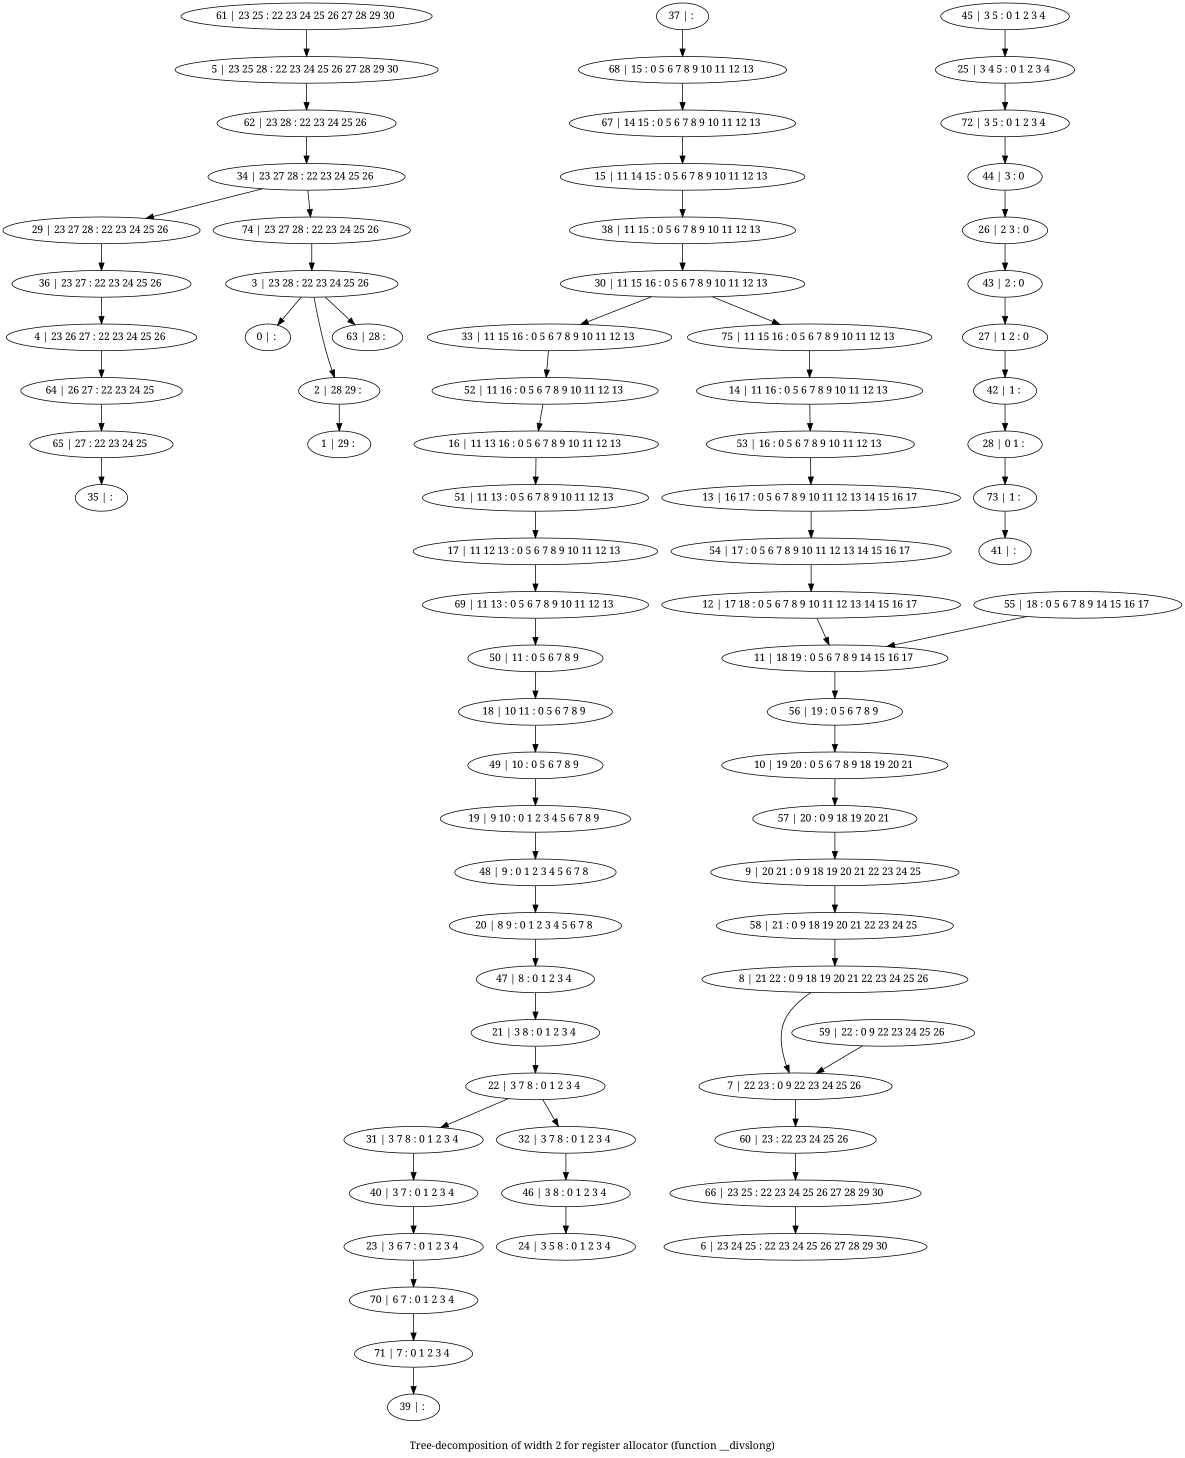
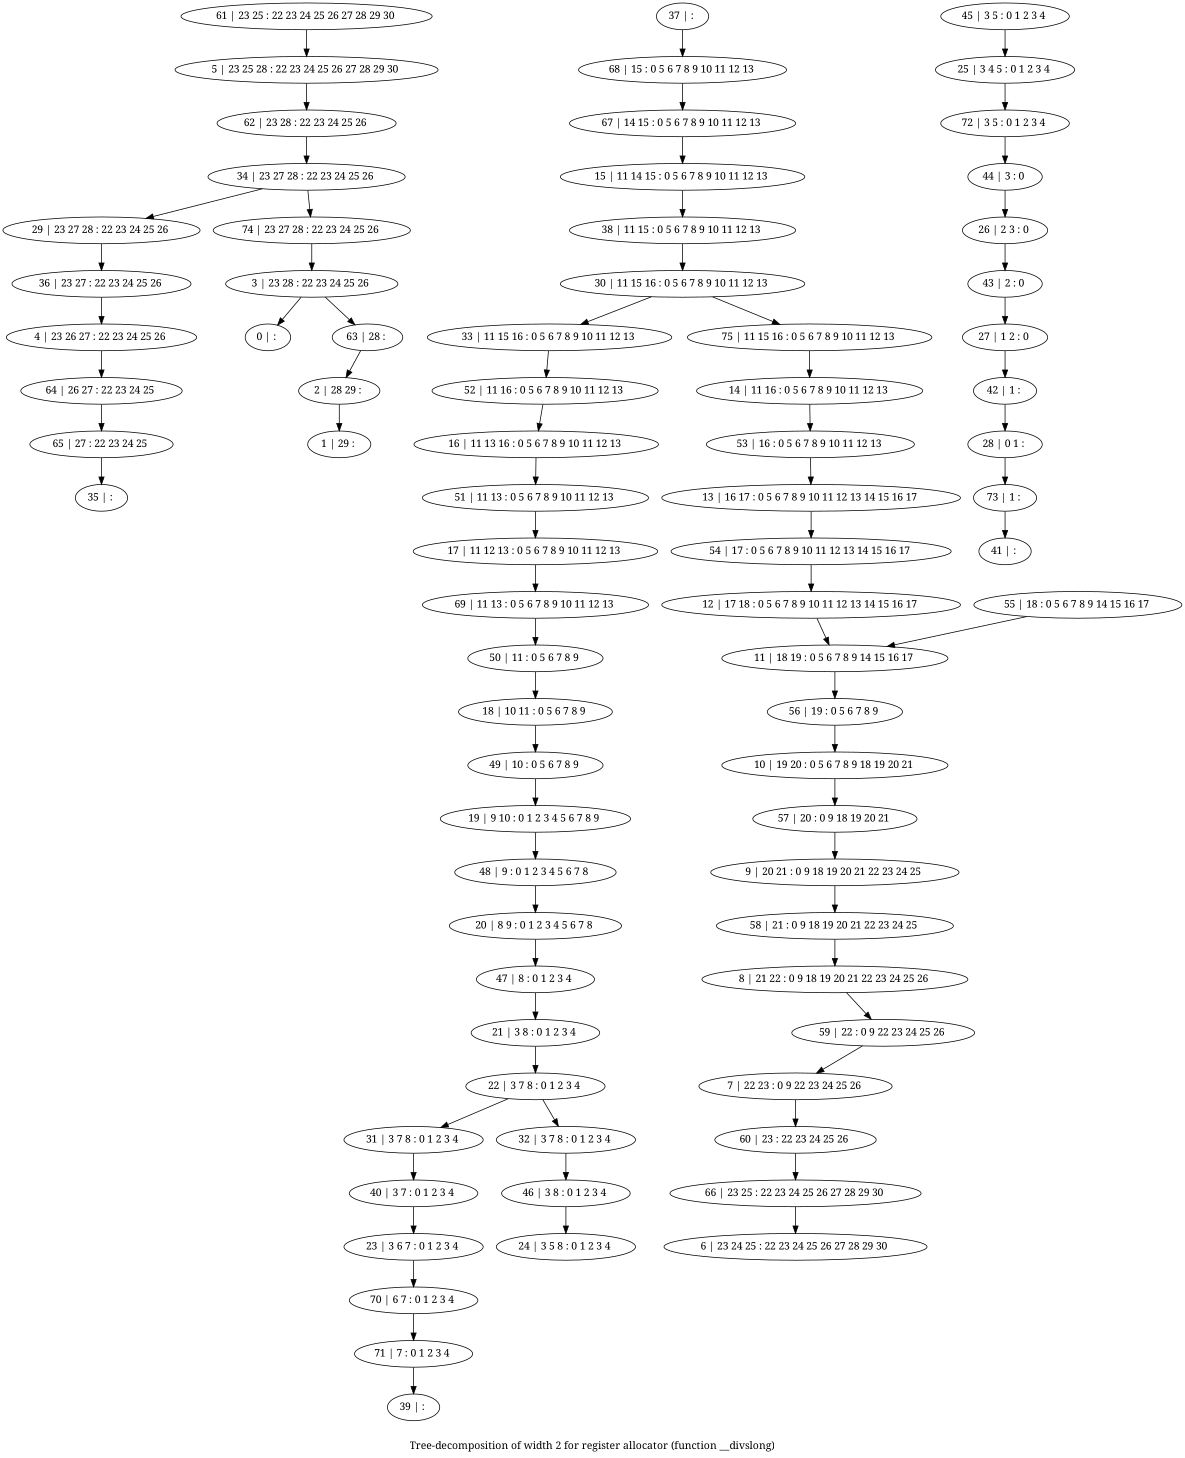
(322, 334) -> (355, 361)
(783, 1024) -> (856, 1003)
